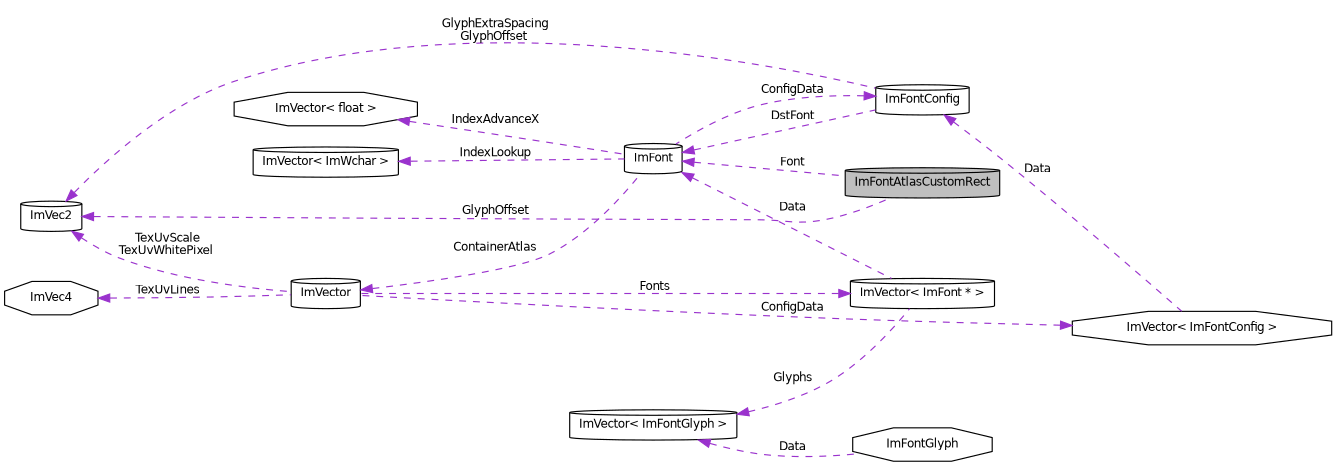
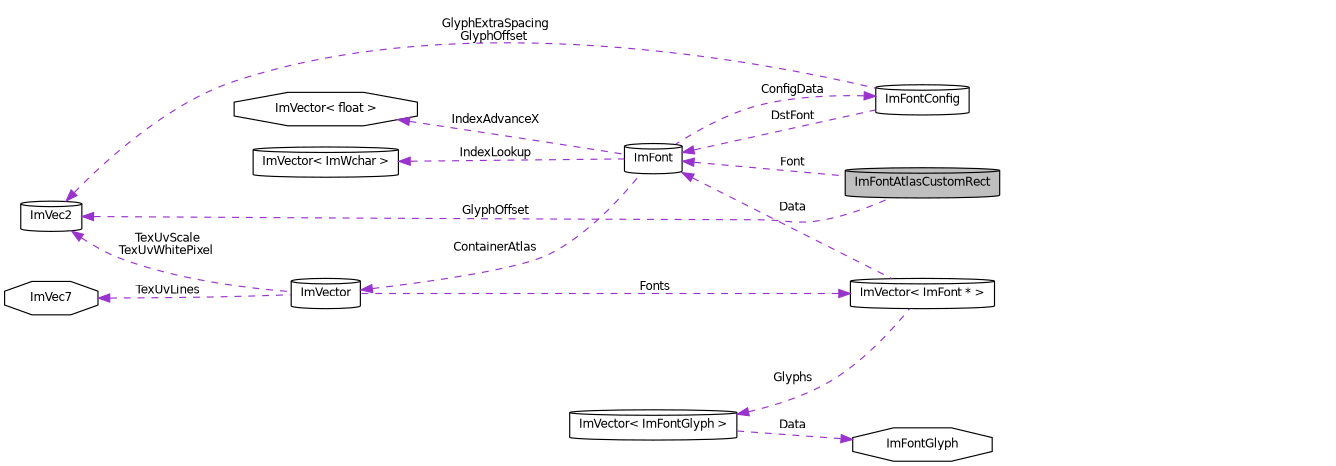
(51, 298) -> (51, 298)
(1202, 328) -> none
(785, 456) -> (789, 435)
